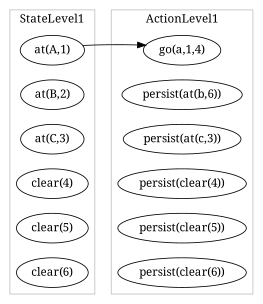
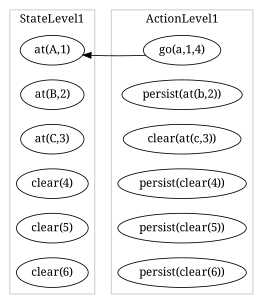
(106, 45) -> (119, 56)
(182, 95) -> (182, 95)
(182, 139) -> (182, 139)
